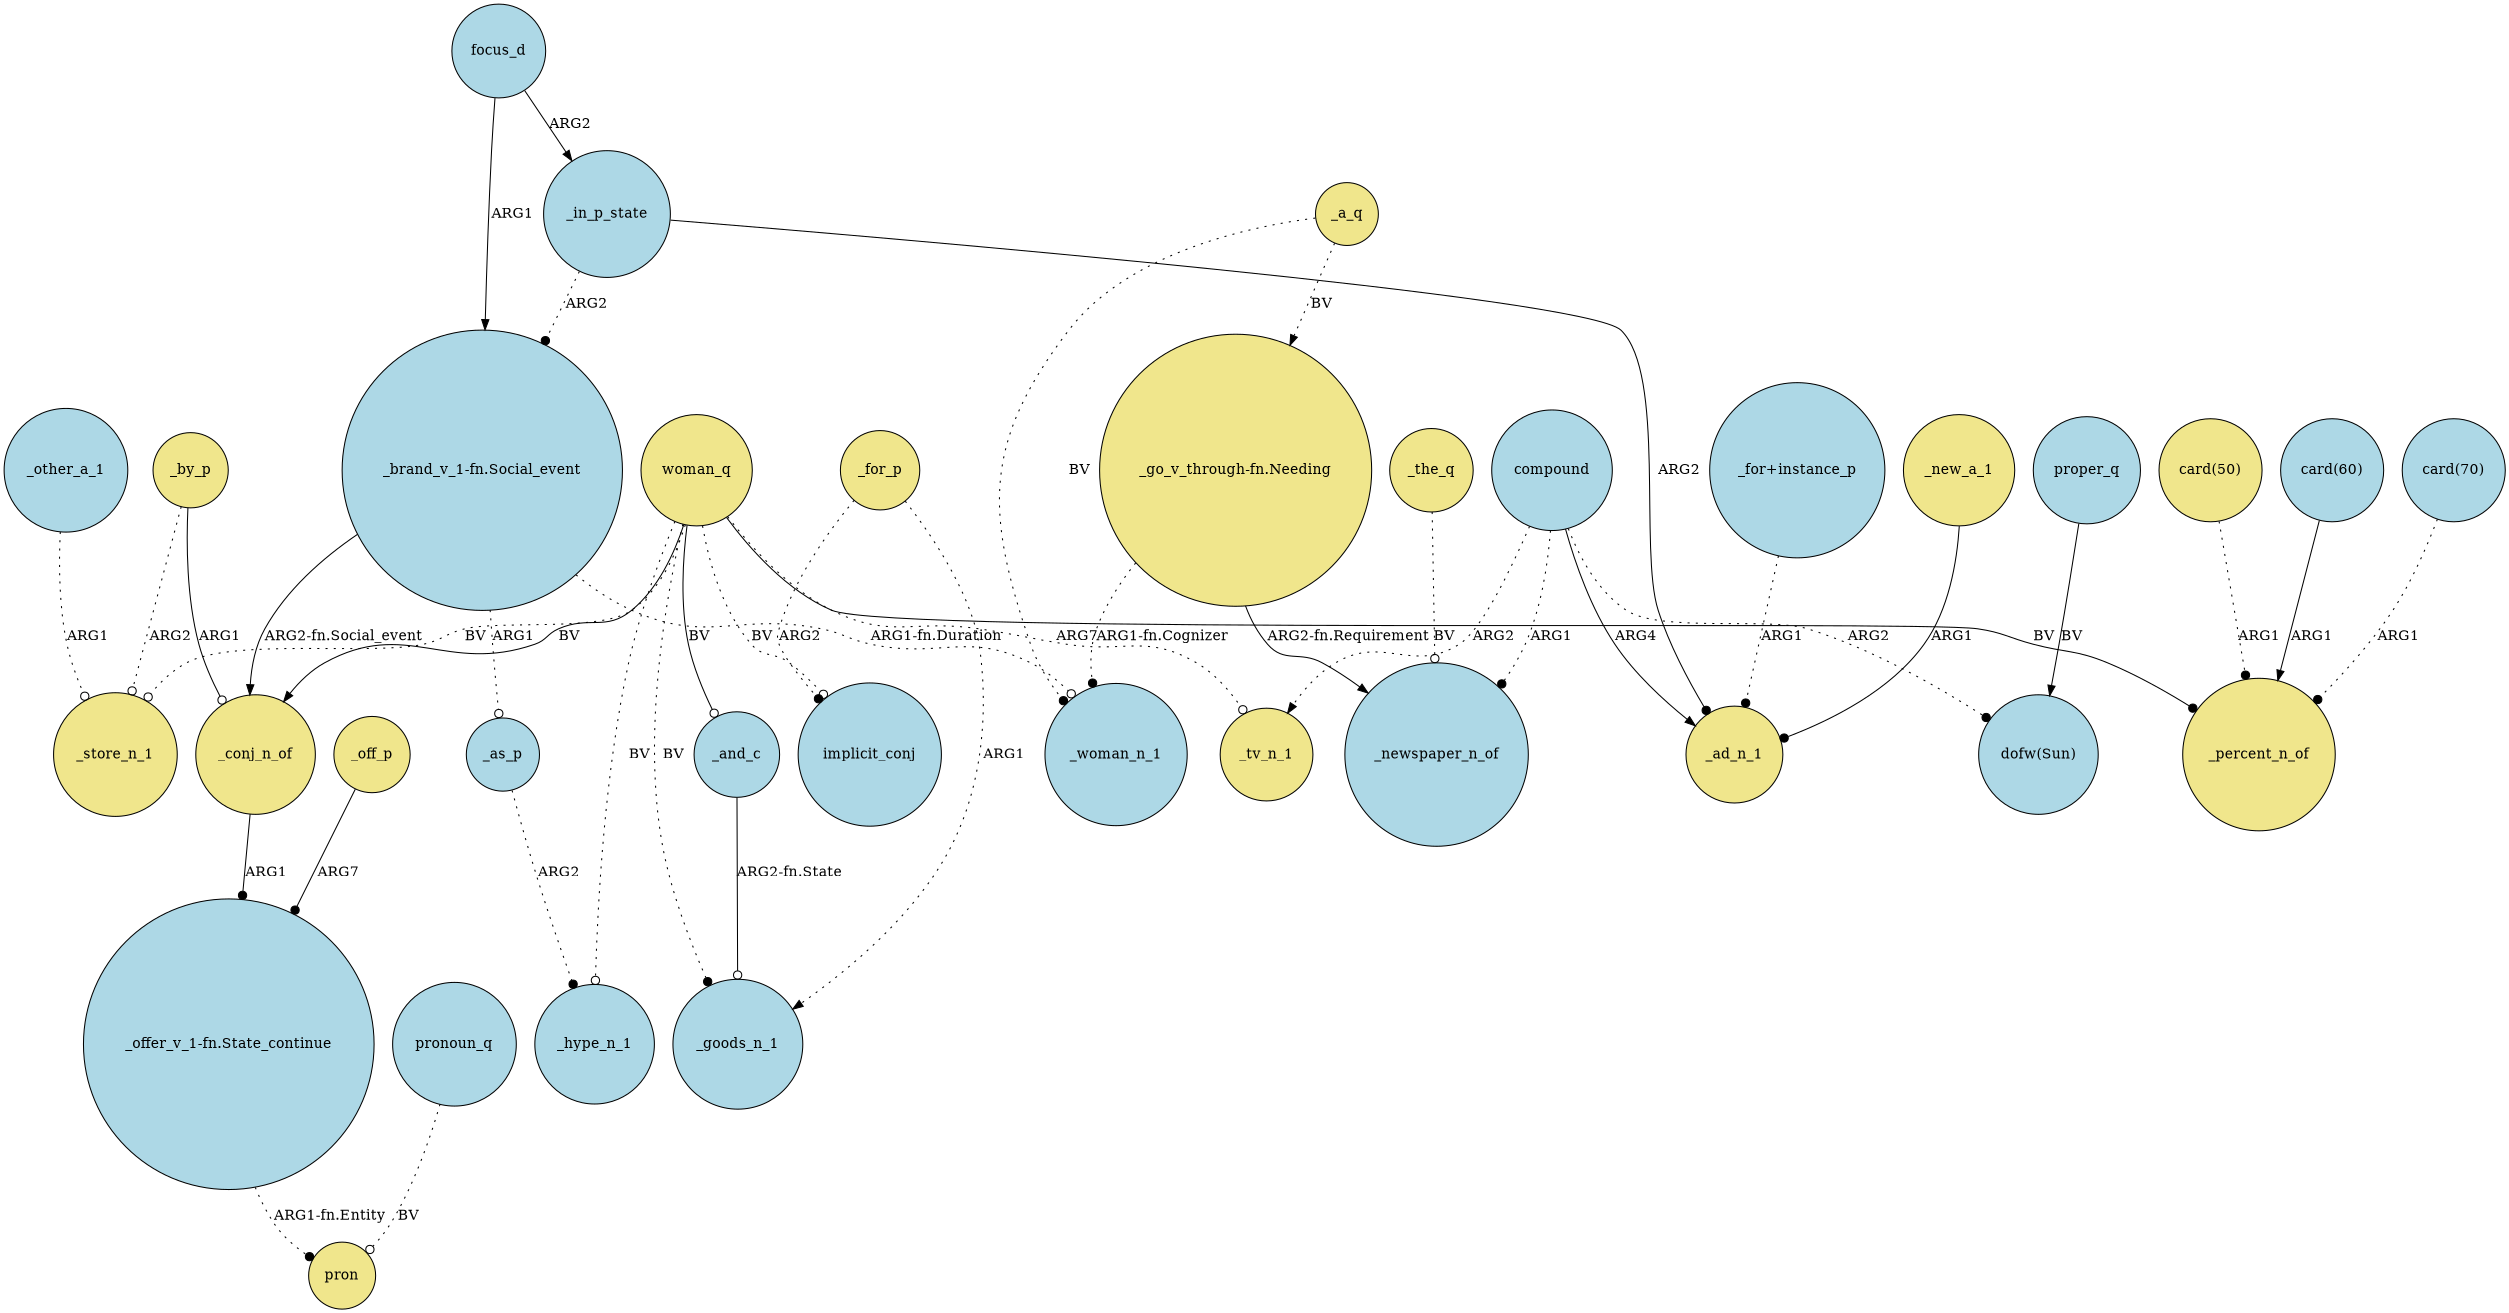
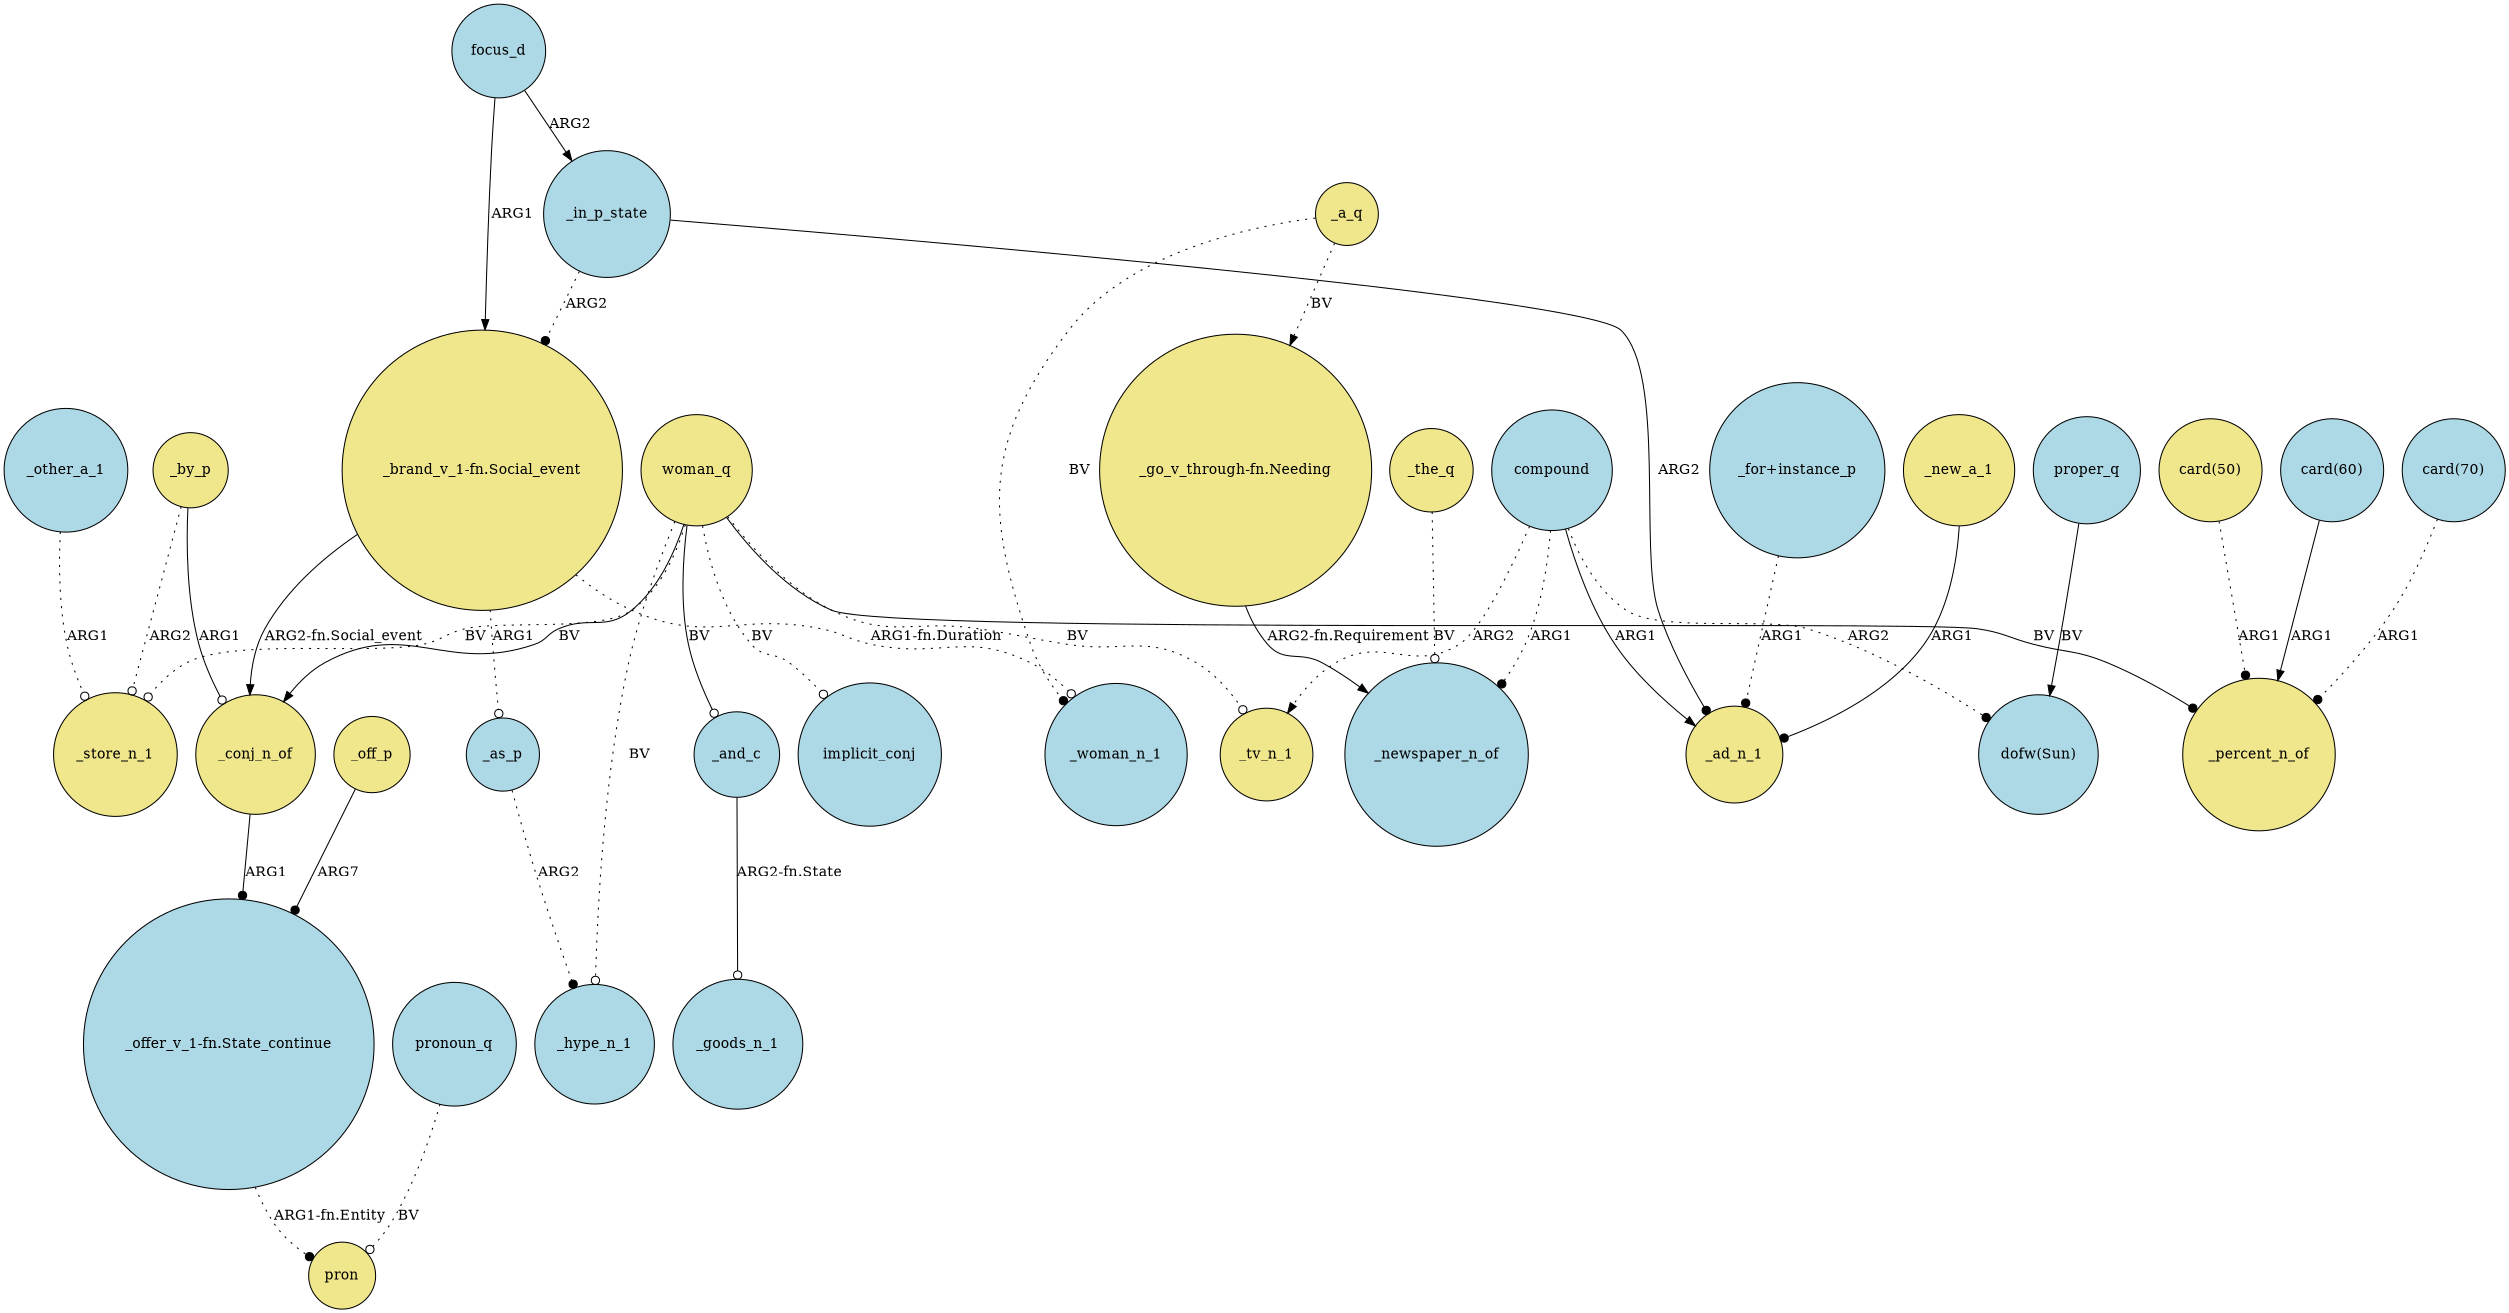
(482, 470) -> (482, 470)
(880, 470) -> none
(1102, 617) -> none
(1077, 637) -> (1077, 637)
(1636, 637) -> (1636, 637)
(655, 754) -> none
